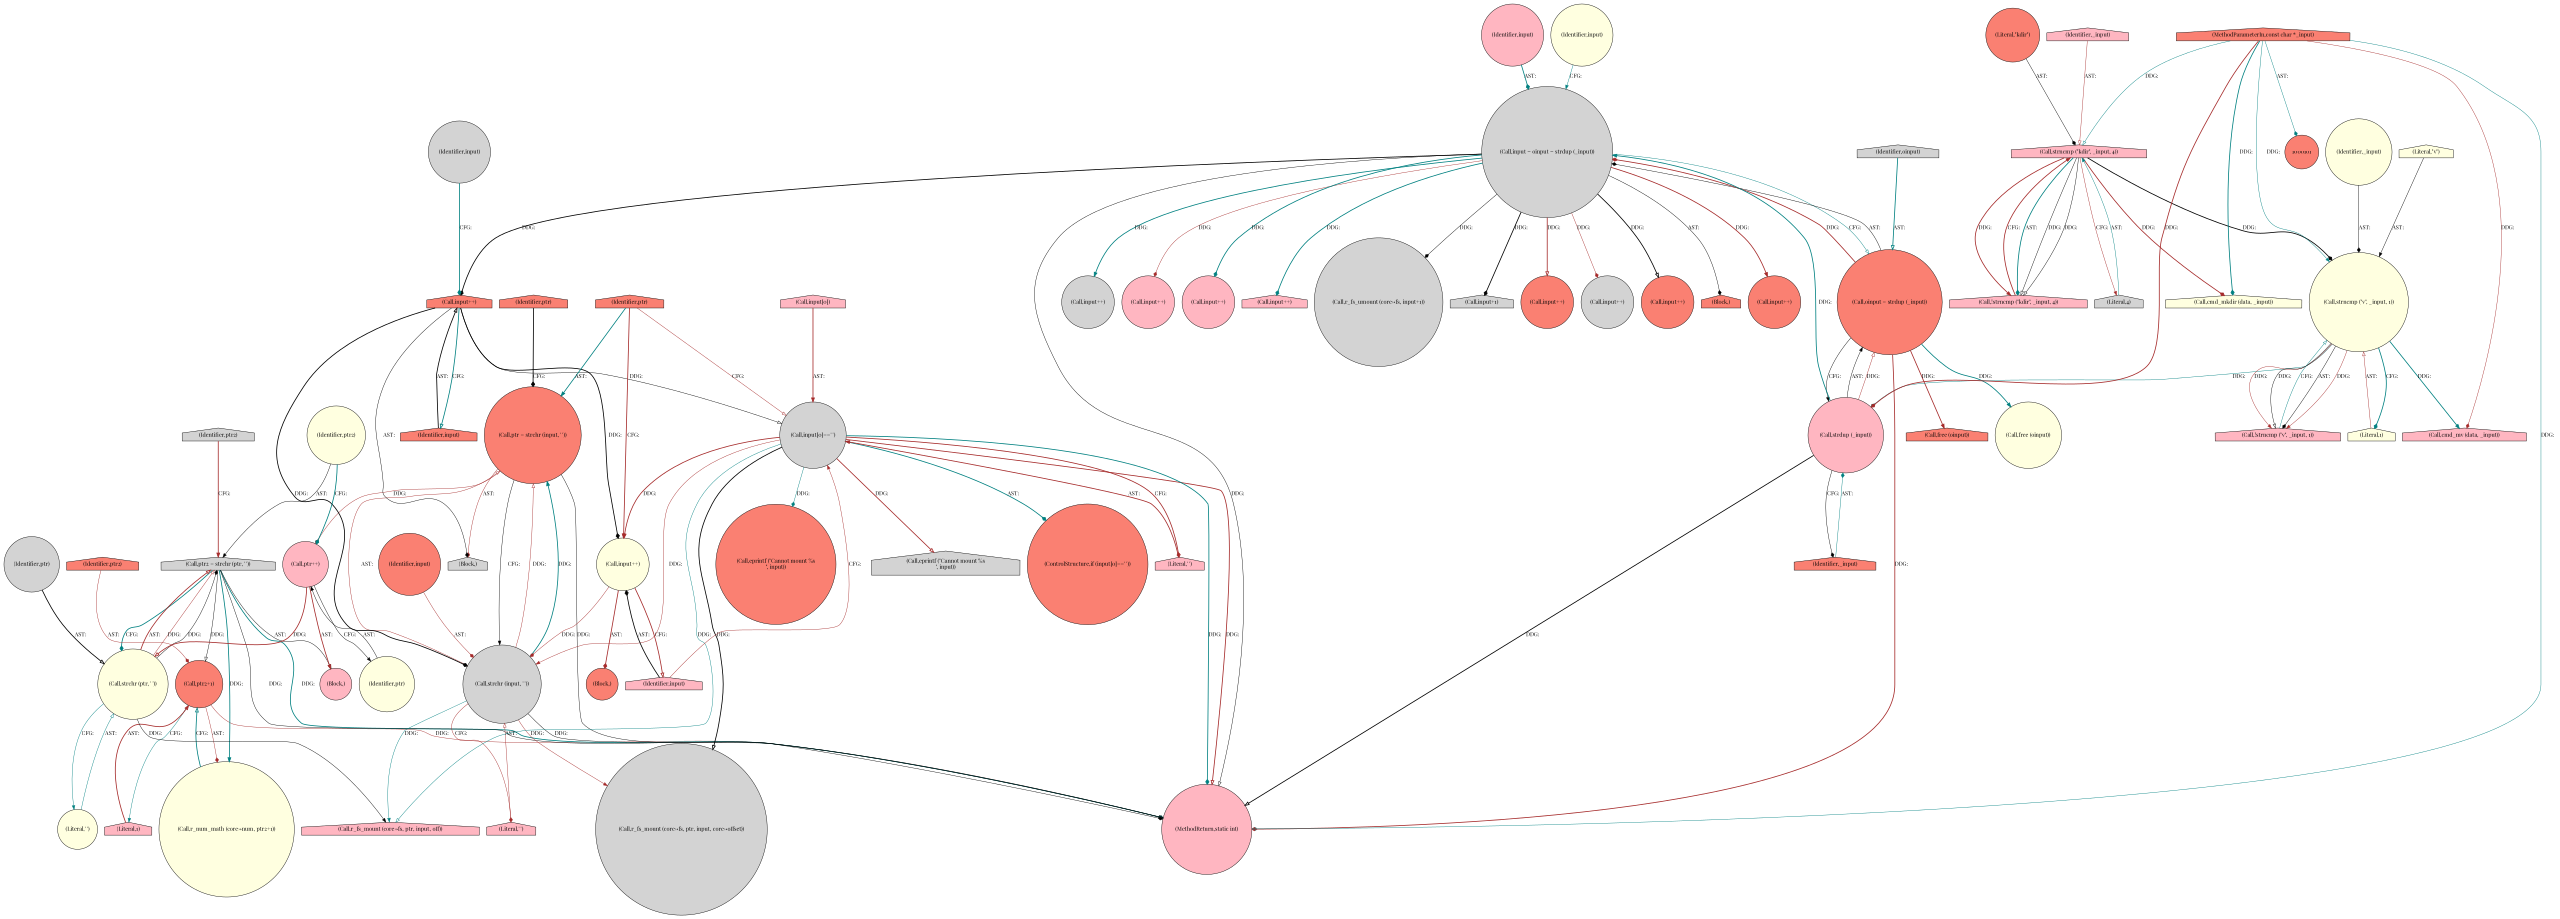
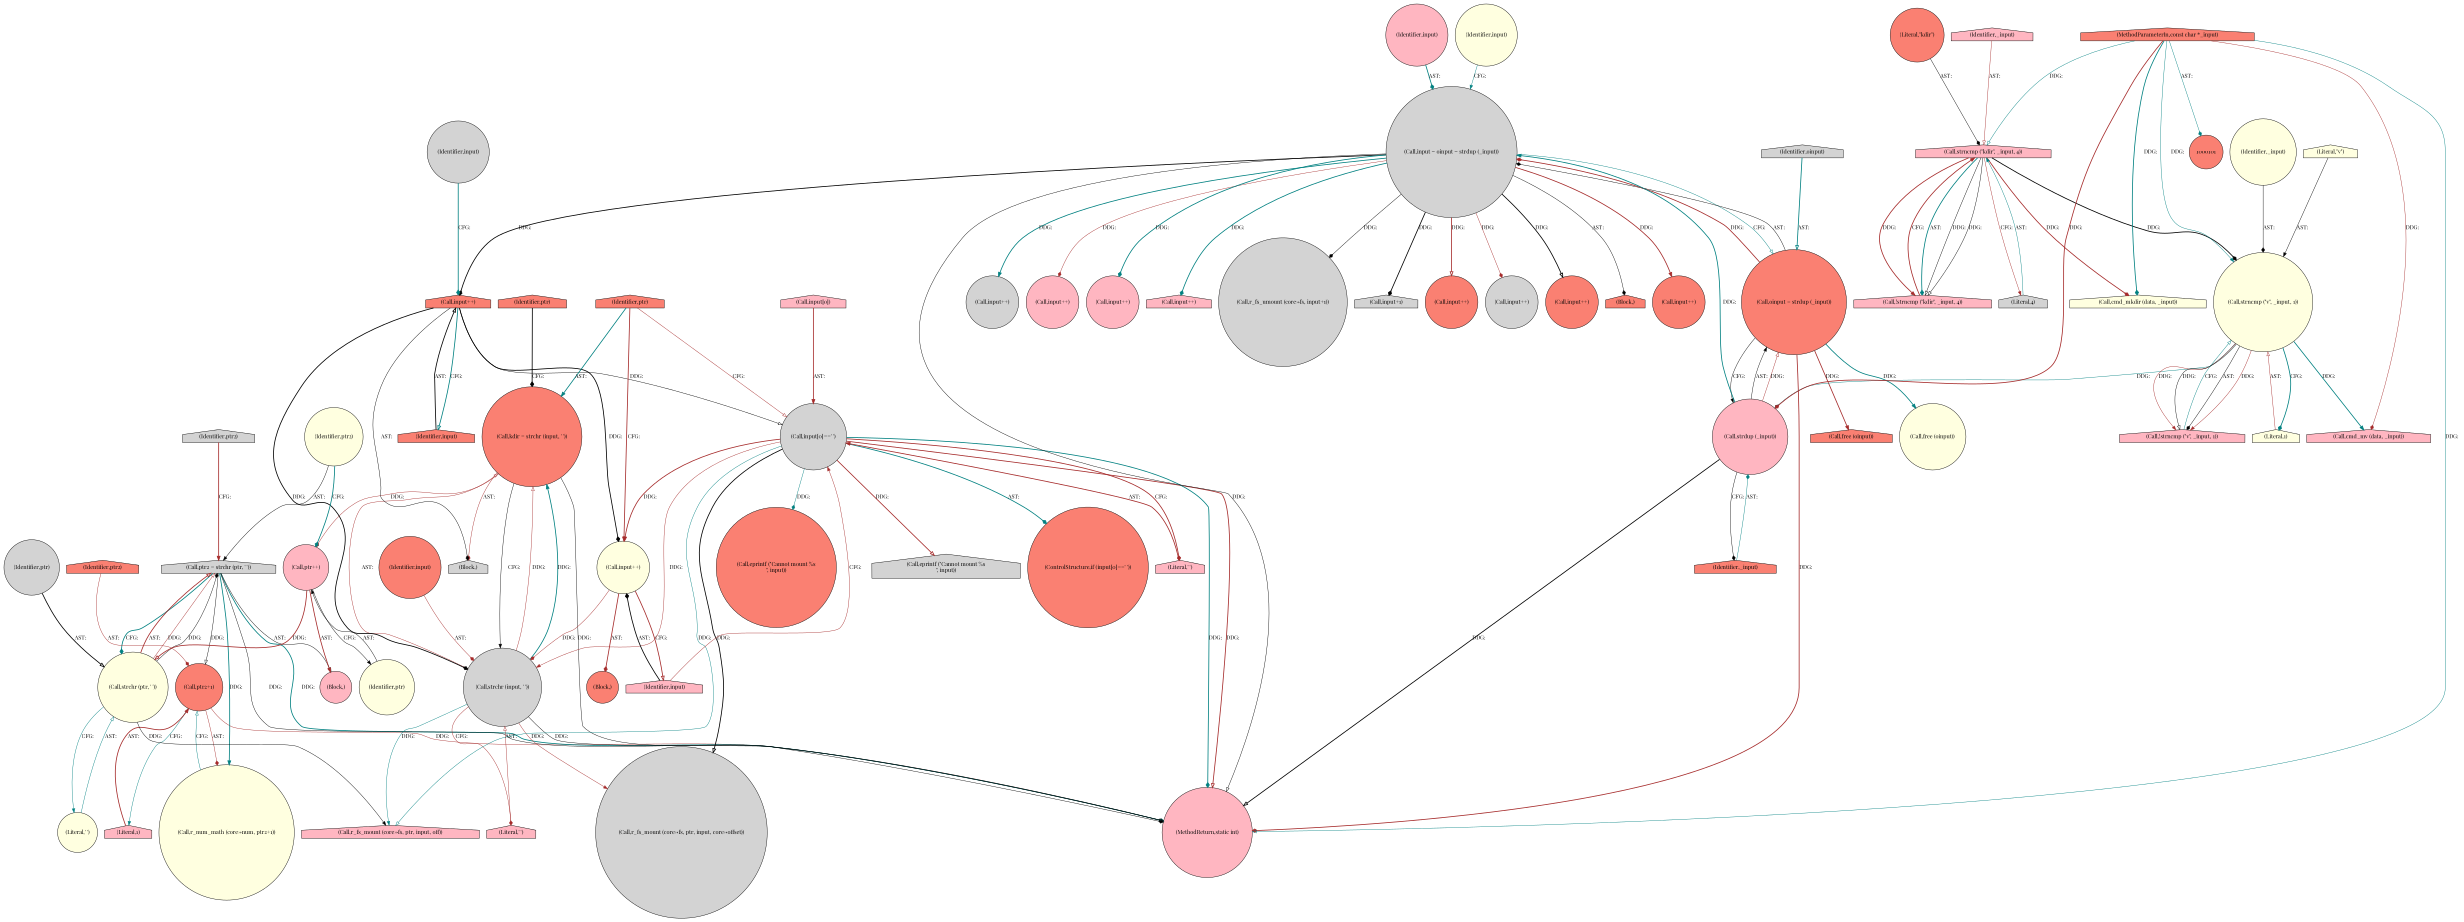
(533, 435) -> (532, 437)
(196, 738) -> (196, 741)
